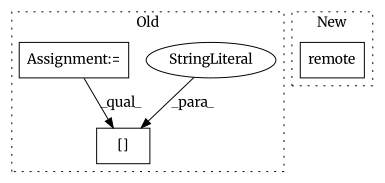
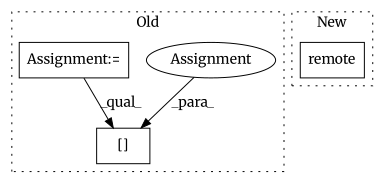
(211, 60) -> (211, 60)
